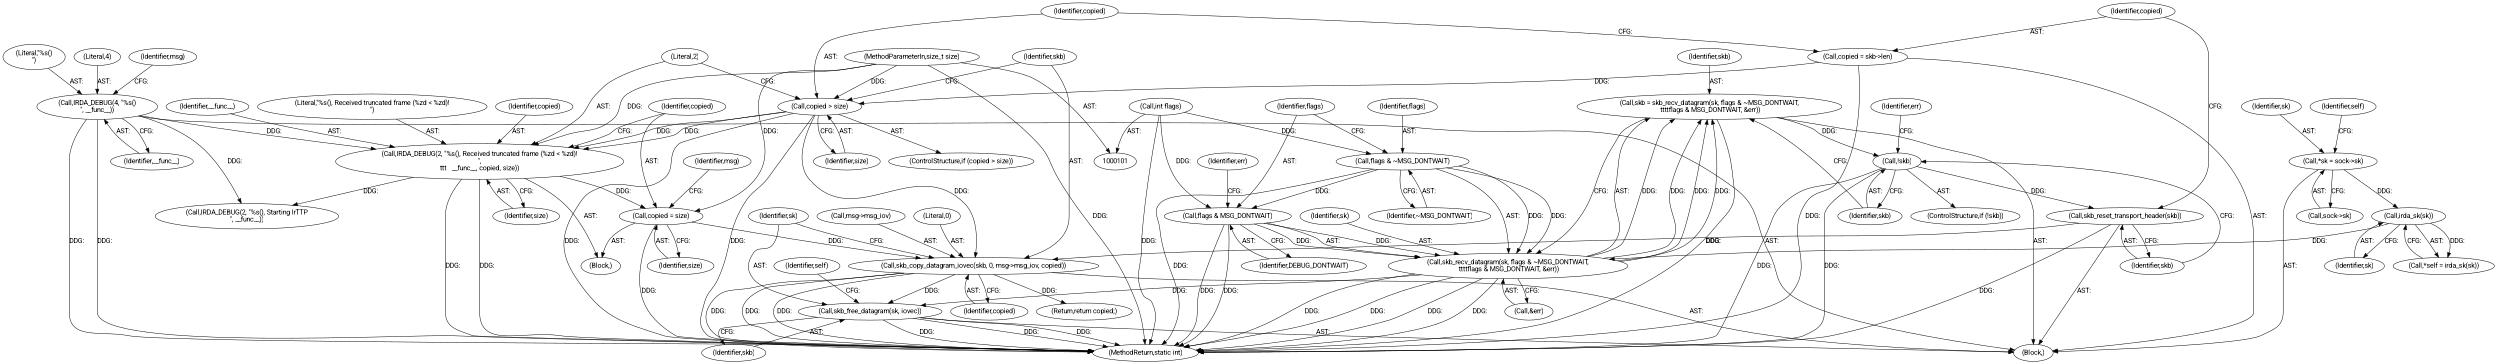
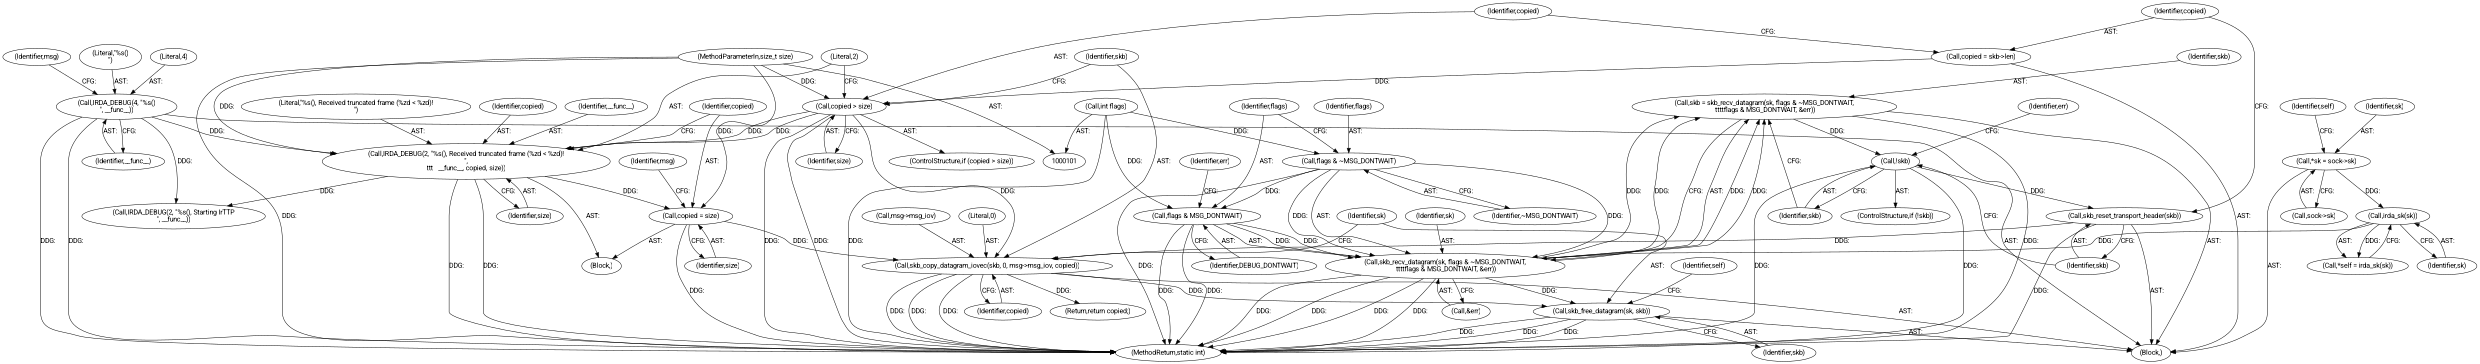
(870, 312) -> (1601, 312)
(1627, 331) -> none
